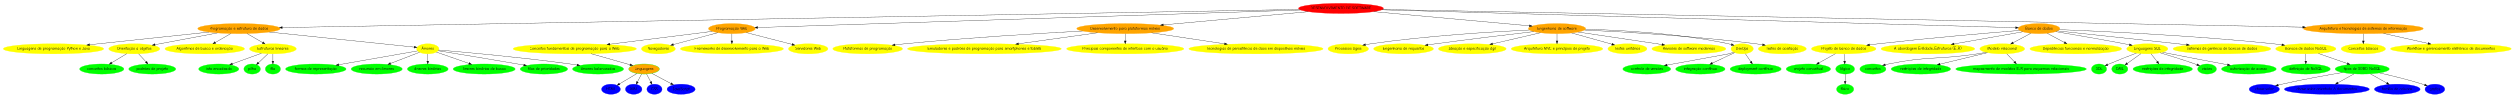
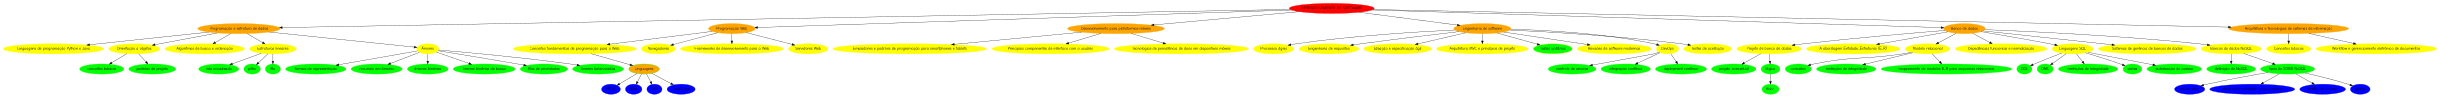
(868, 49) -> none
(1627, 49) -> (1553, 49)
